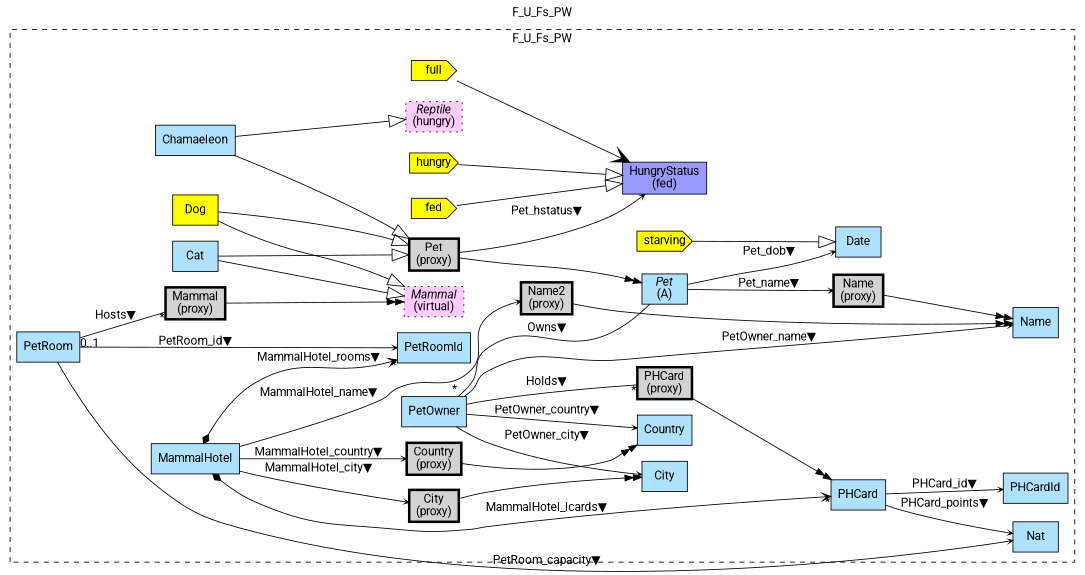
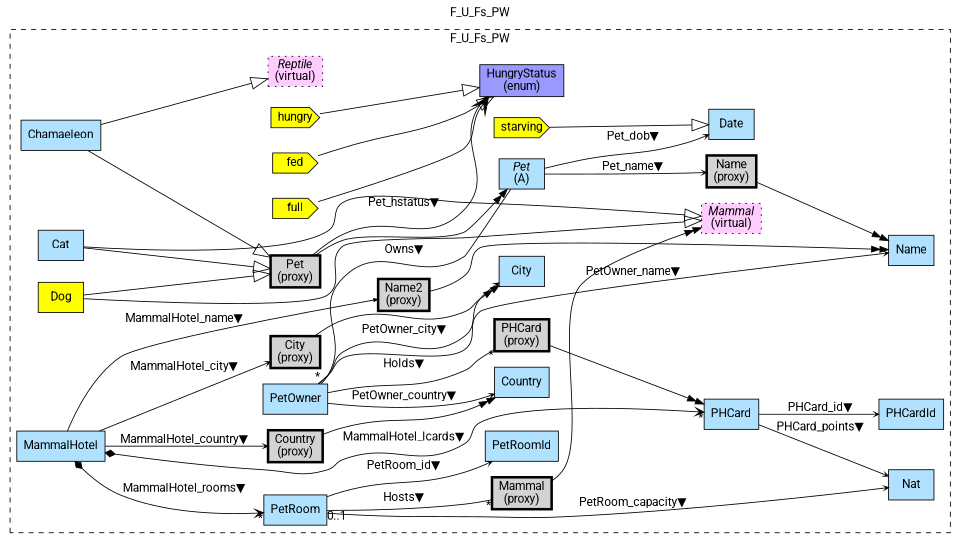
(434, 122) -> (295, 76)
(665, 178) -> (522, 81)
(286, 370) -> (164, 507)
(397, 388) -> (201, 334)
